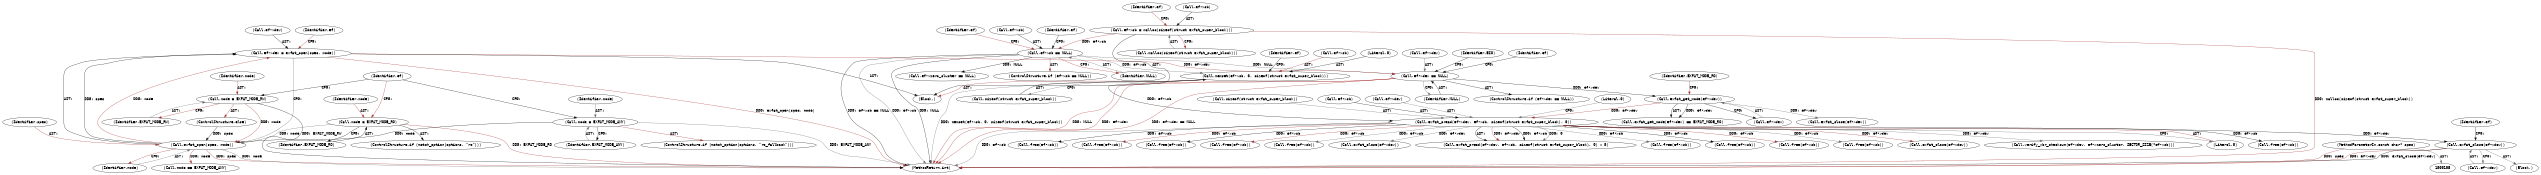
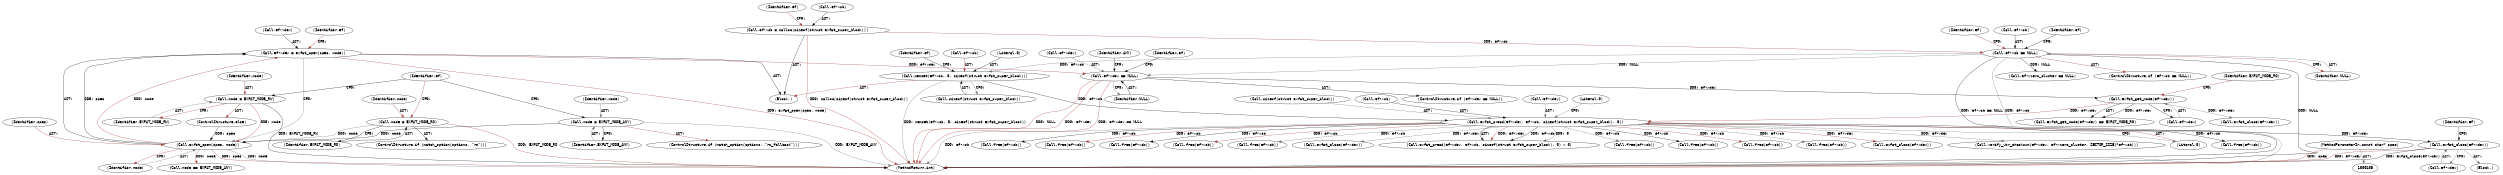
(1186, 53) -> none
(1478, 53) -> (1114, 53)
